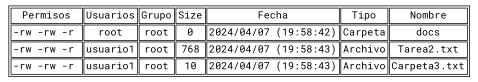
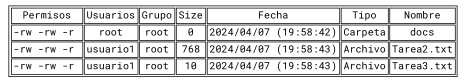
(428, 66) -> (423, 66)
